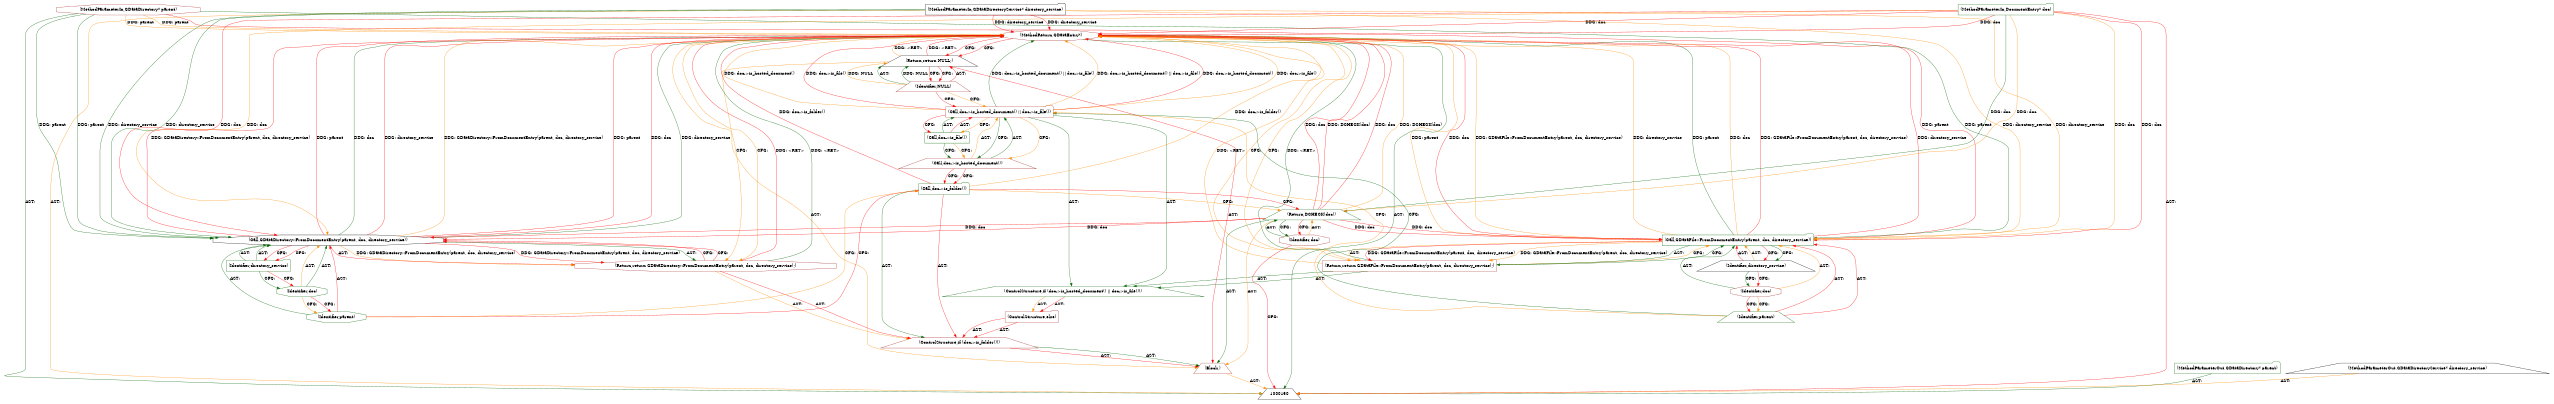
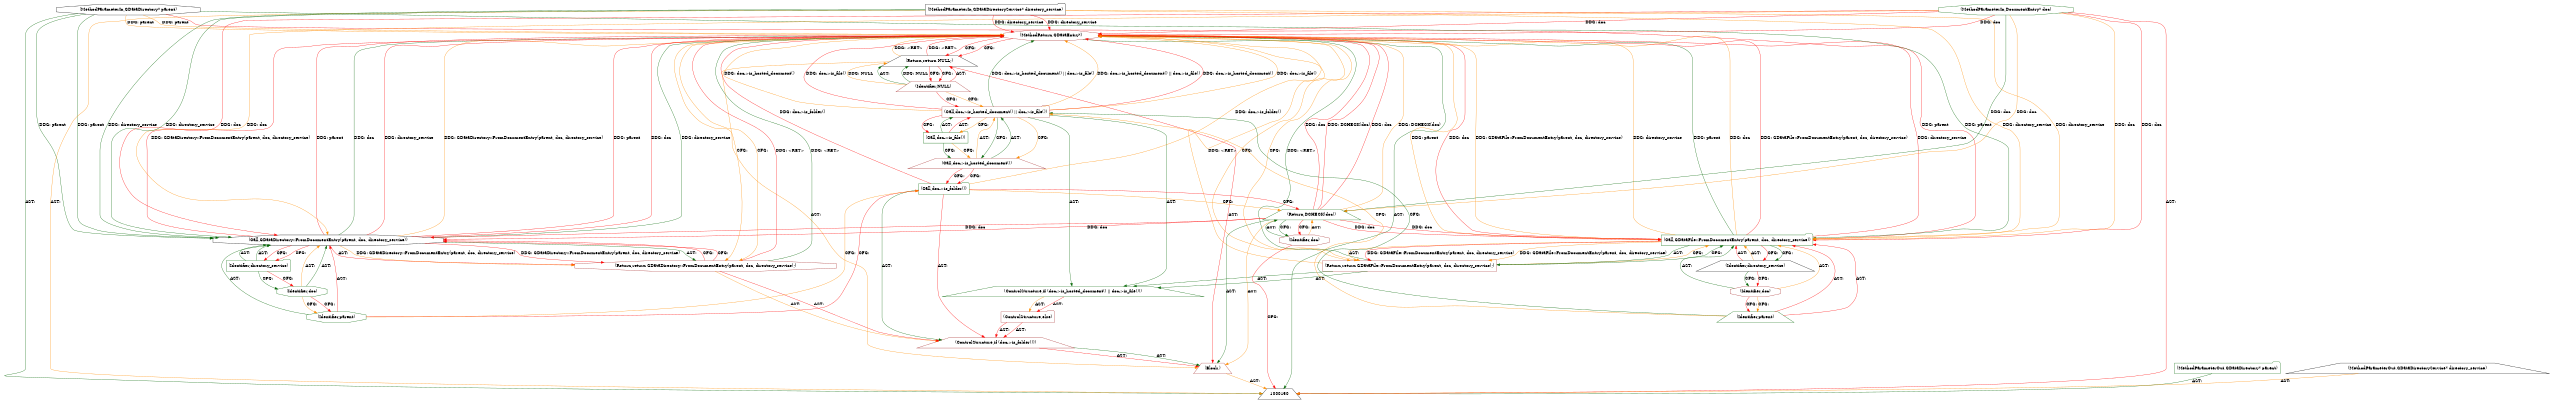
(128, 10) -> (128, 10)
(2006, 10) -> (2006, 10)
